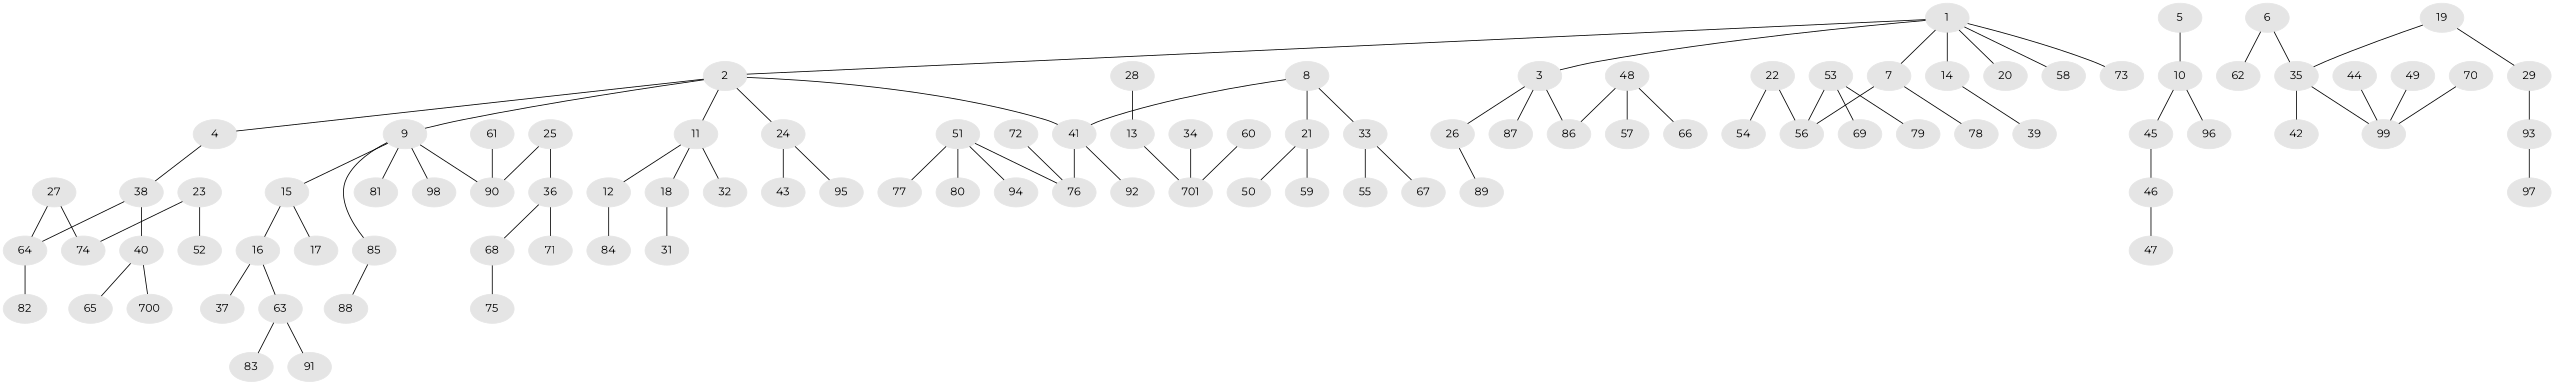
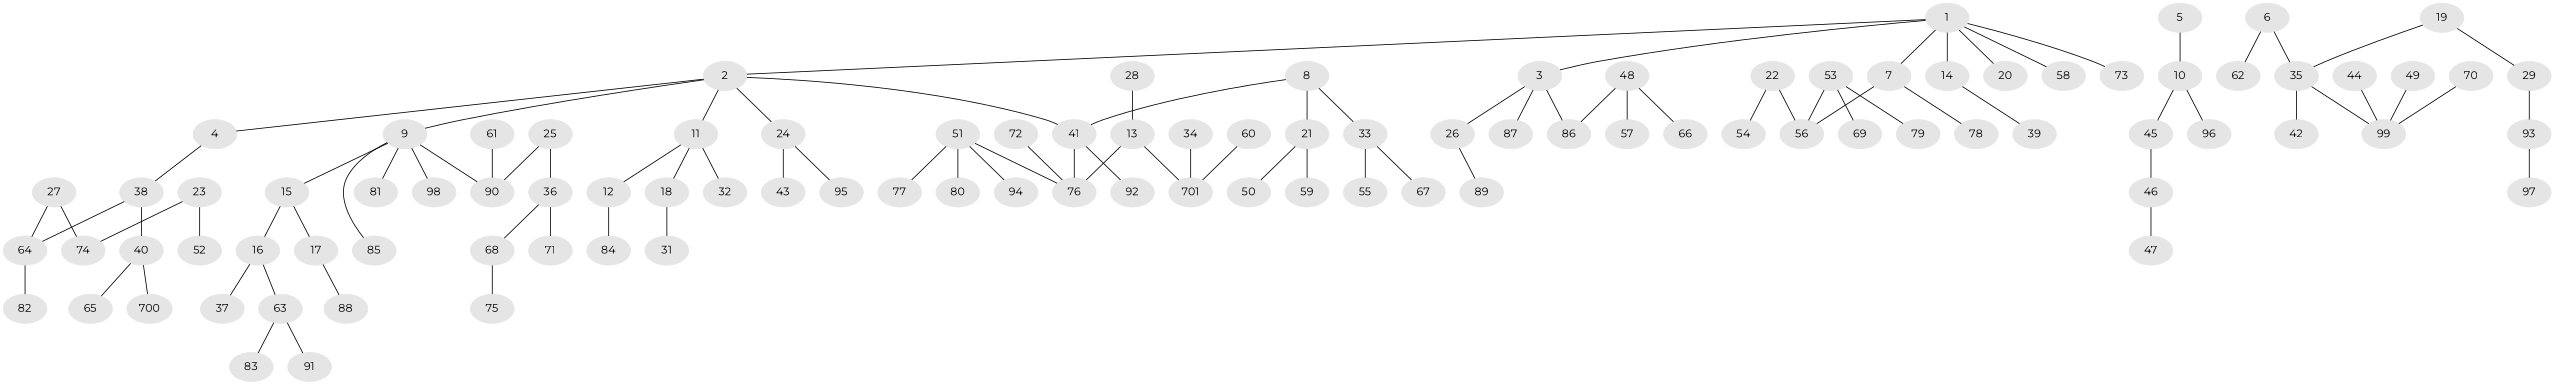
none -> (1107, 160)
(360, 280) -> (331, 280)
